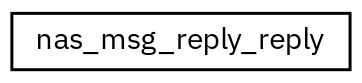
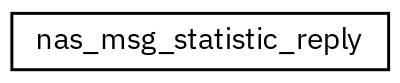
(181, 42) -> (200, 42)
